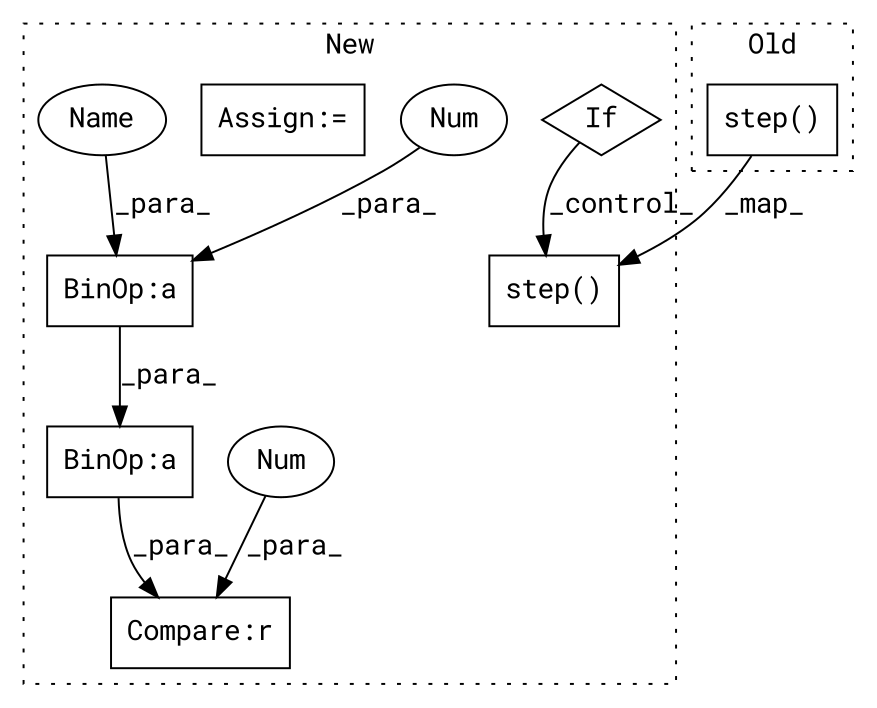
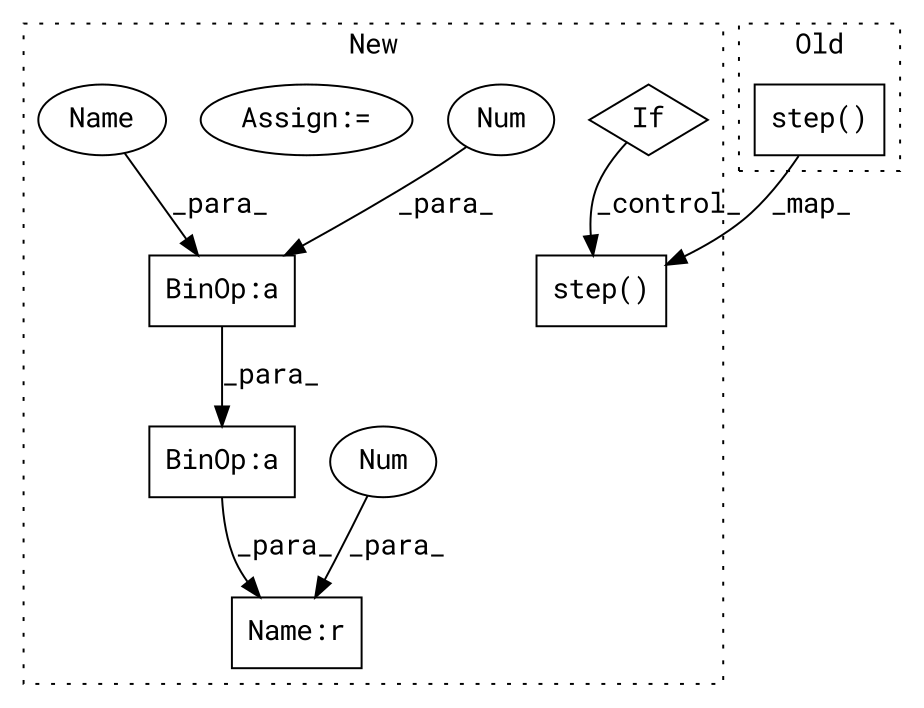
(283, 120) -> (307, 120)
(200, 633) -> (297, 633)
